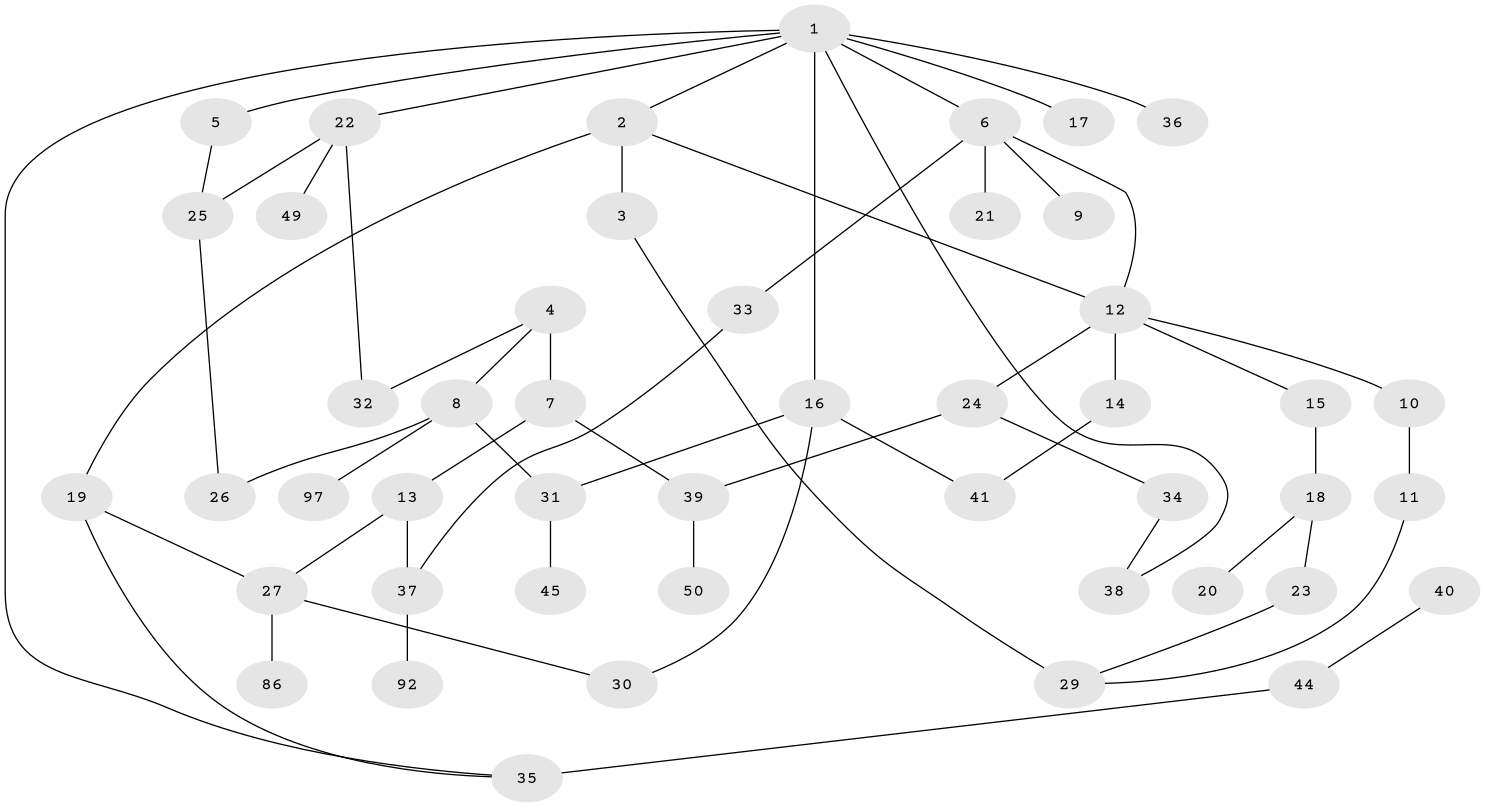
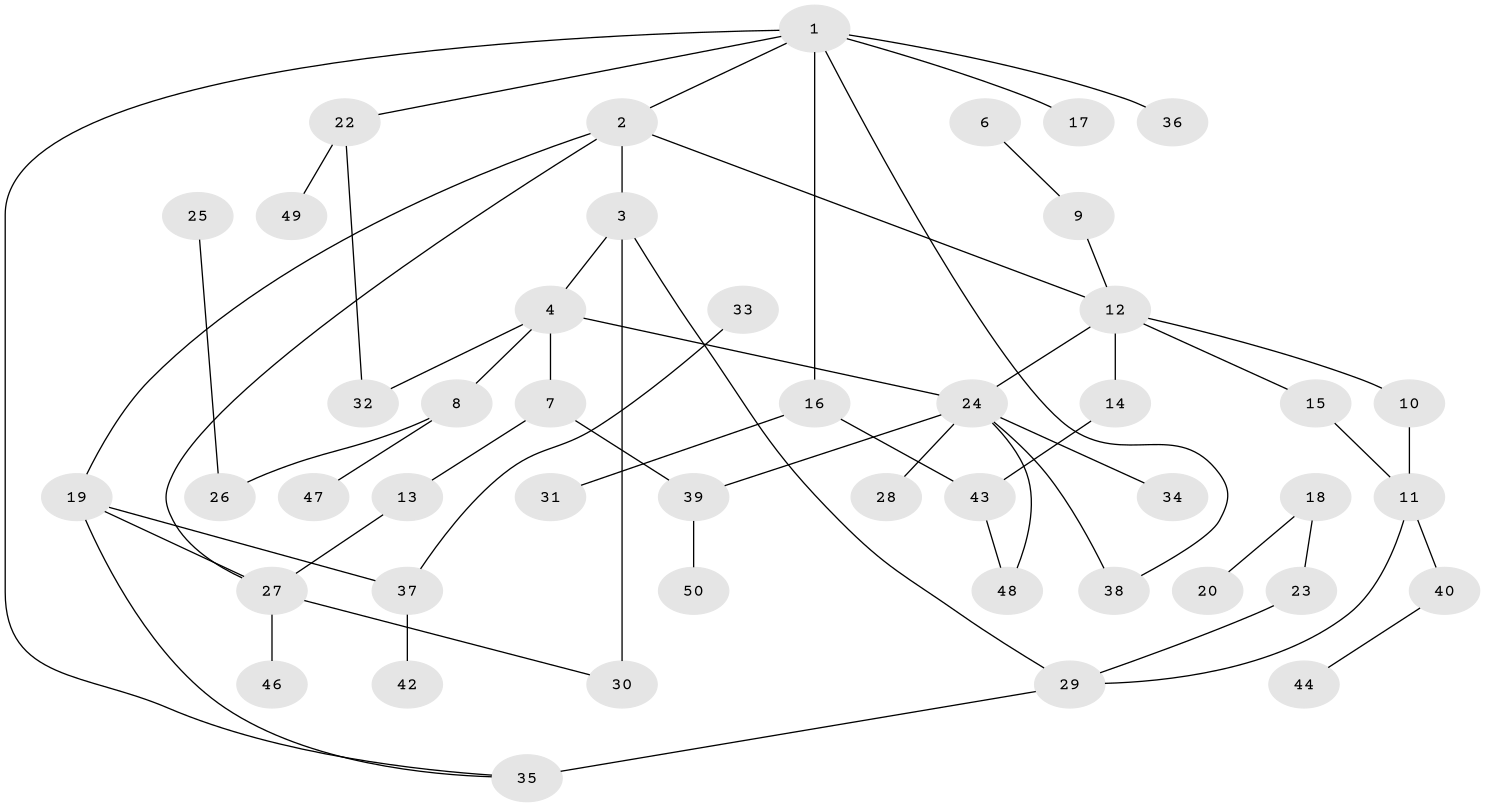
(900, 76) -> none
(216, 122) -> none
(271, 169) -> none
(1113, 186) -> (1097, 263)
(874, 209) -> none
(985, 216) -> none
none -> (586, 263)
none -> (315, 332)
none -> (761, 357)
(503, 450) -> none
(1316, 450) -> (1362, 450)
(314, 497) -> (314, 497)
none -> (886, 497)
(980, 497) -> (980, 497)
(407, 544) -> (242, 544)
(1143, 544) -> (1057, 489)
none -> (1427, 544)
(767, 574) -> (622, 440)
(550, 591) -> none
none -> (1007, 591)
(272, 685) -> (272, 685)
(407, 685) -> (407, 685)
(916, 732) -> (798, 731)
